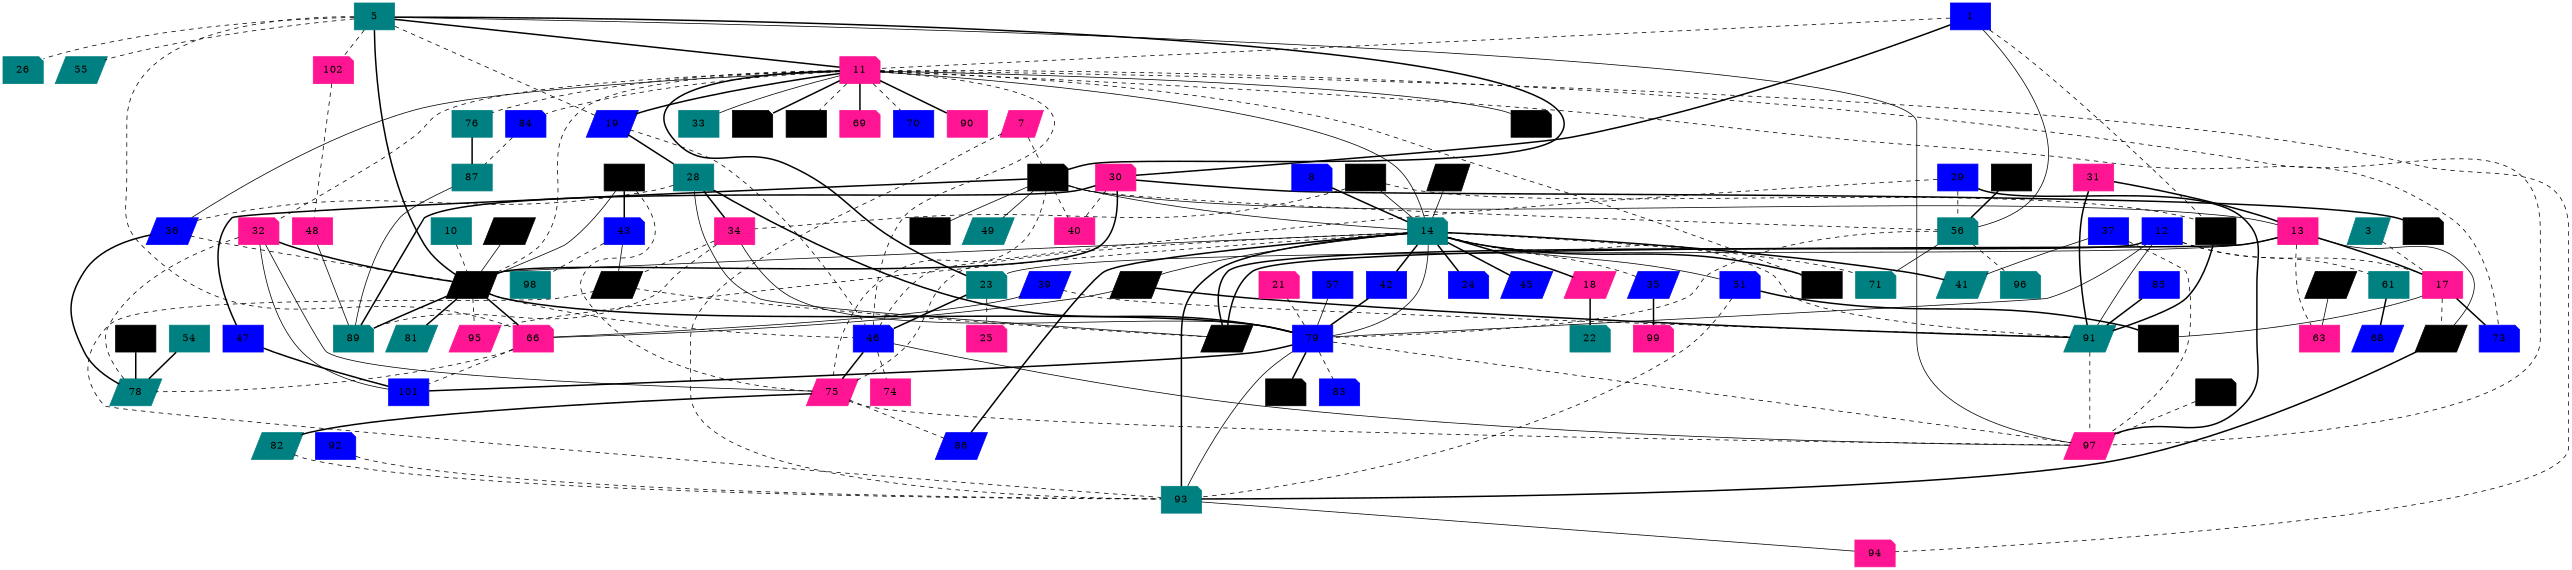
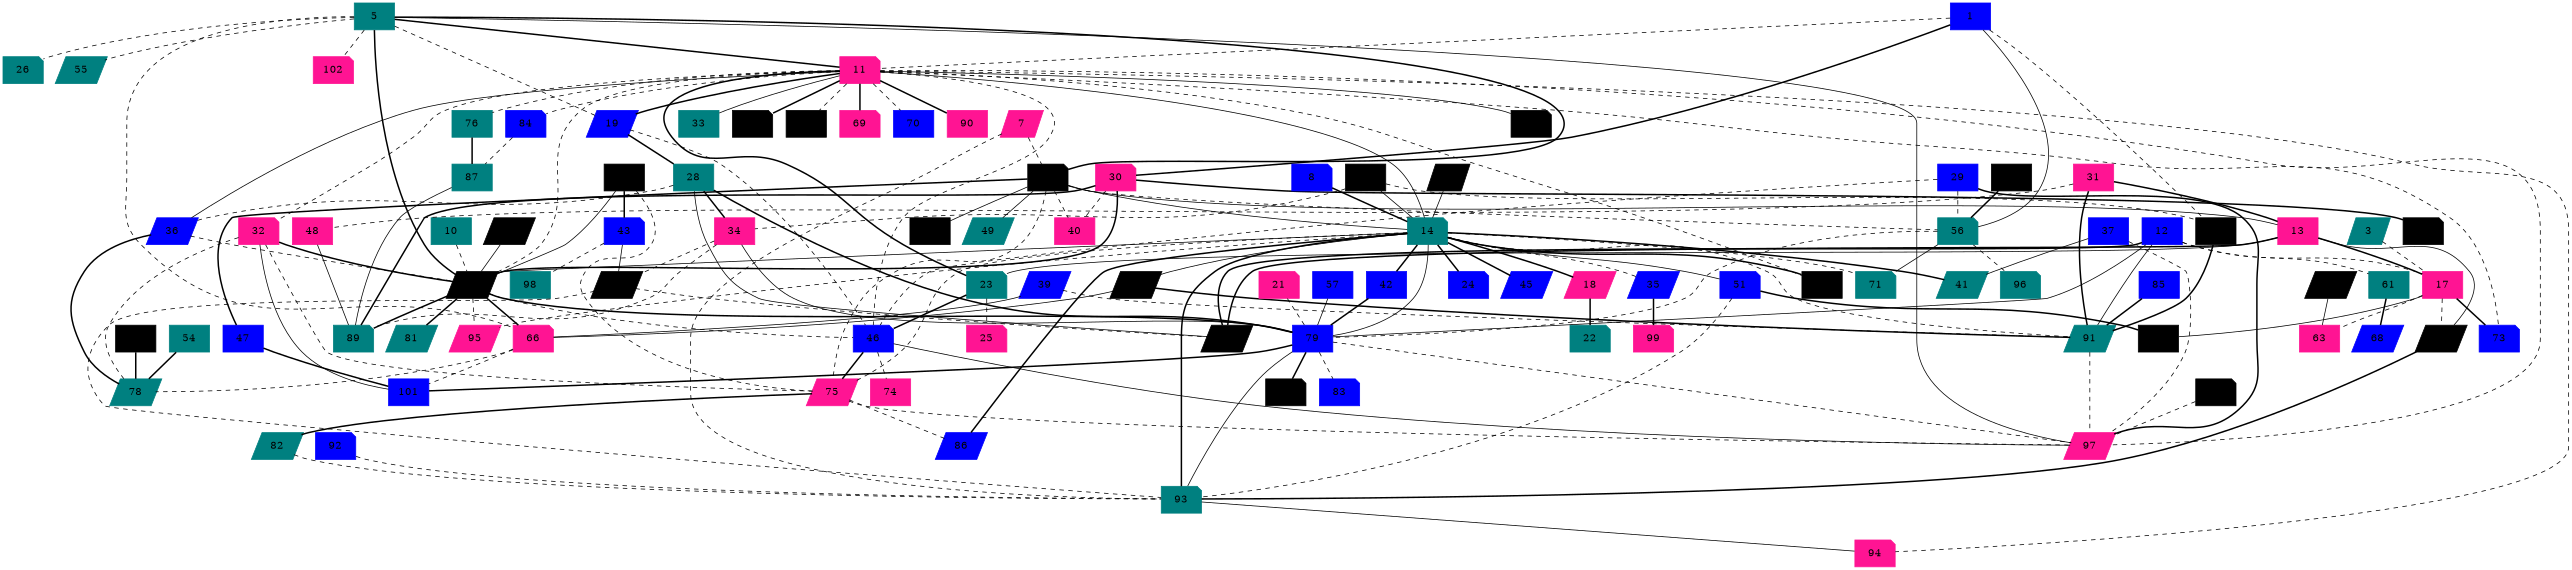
(323, 151) -> (1160, 211)
(2297, 286) -> (2375, 314)
(507, 378) -> (507, 378)
